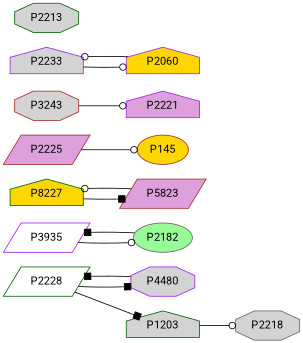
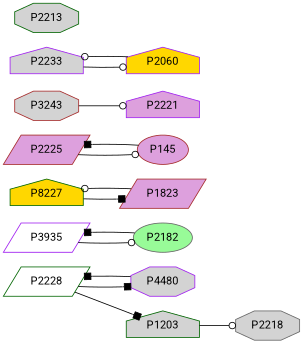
none -> (116, 144)
(163, 150) -> (163, 150)
(163, 194) -> (163, 194)
